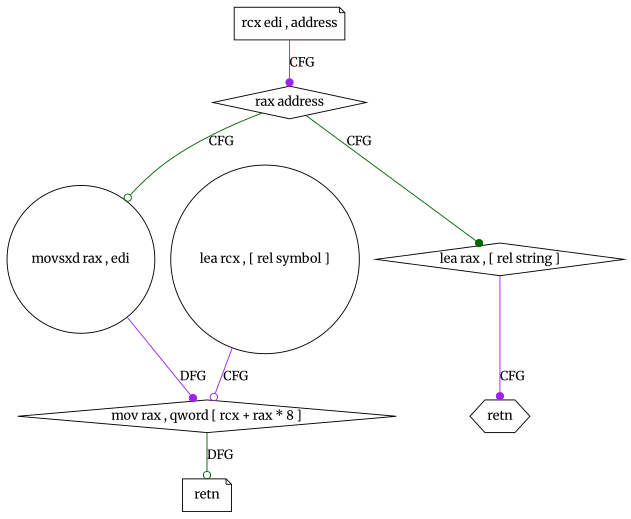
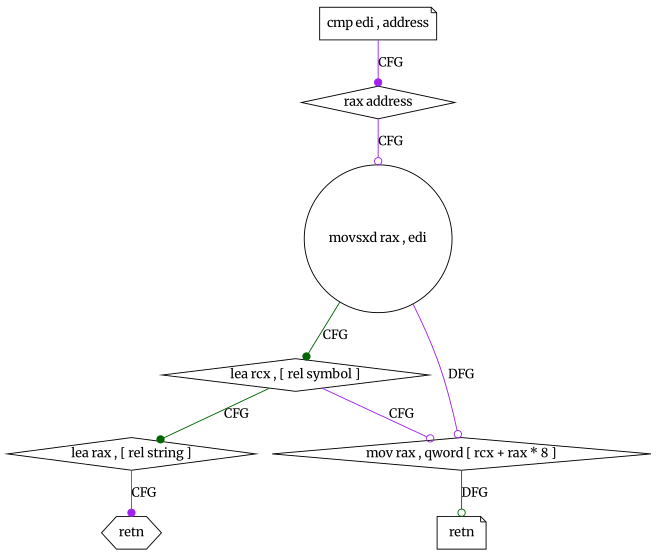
(290, 24) -> (378, 24)
(191, 146) -> (378, 138)
(391, 178) -> (217, 413)
(265, 259) -> (296, 375)
none -> (324, 328)
(159, 356) -> (440, 366)
